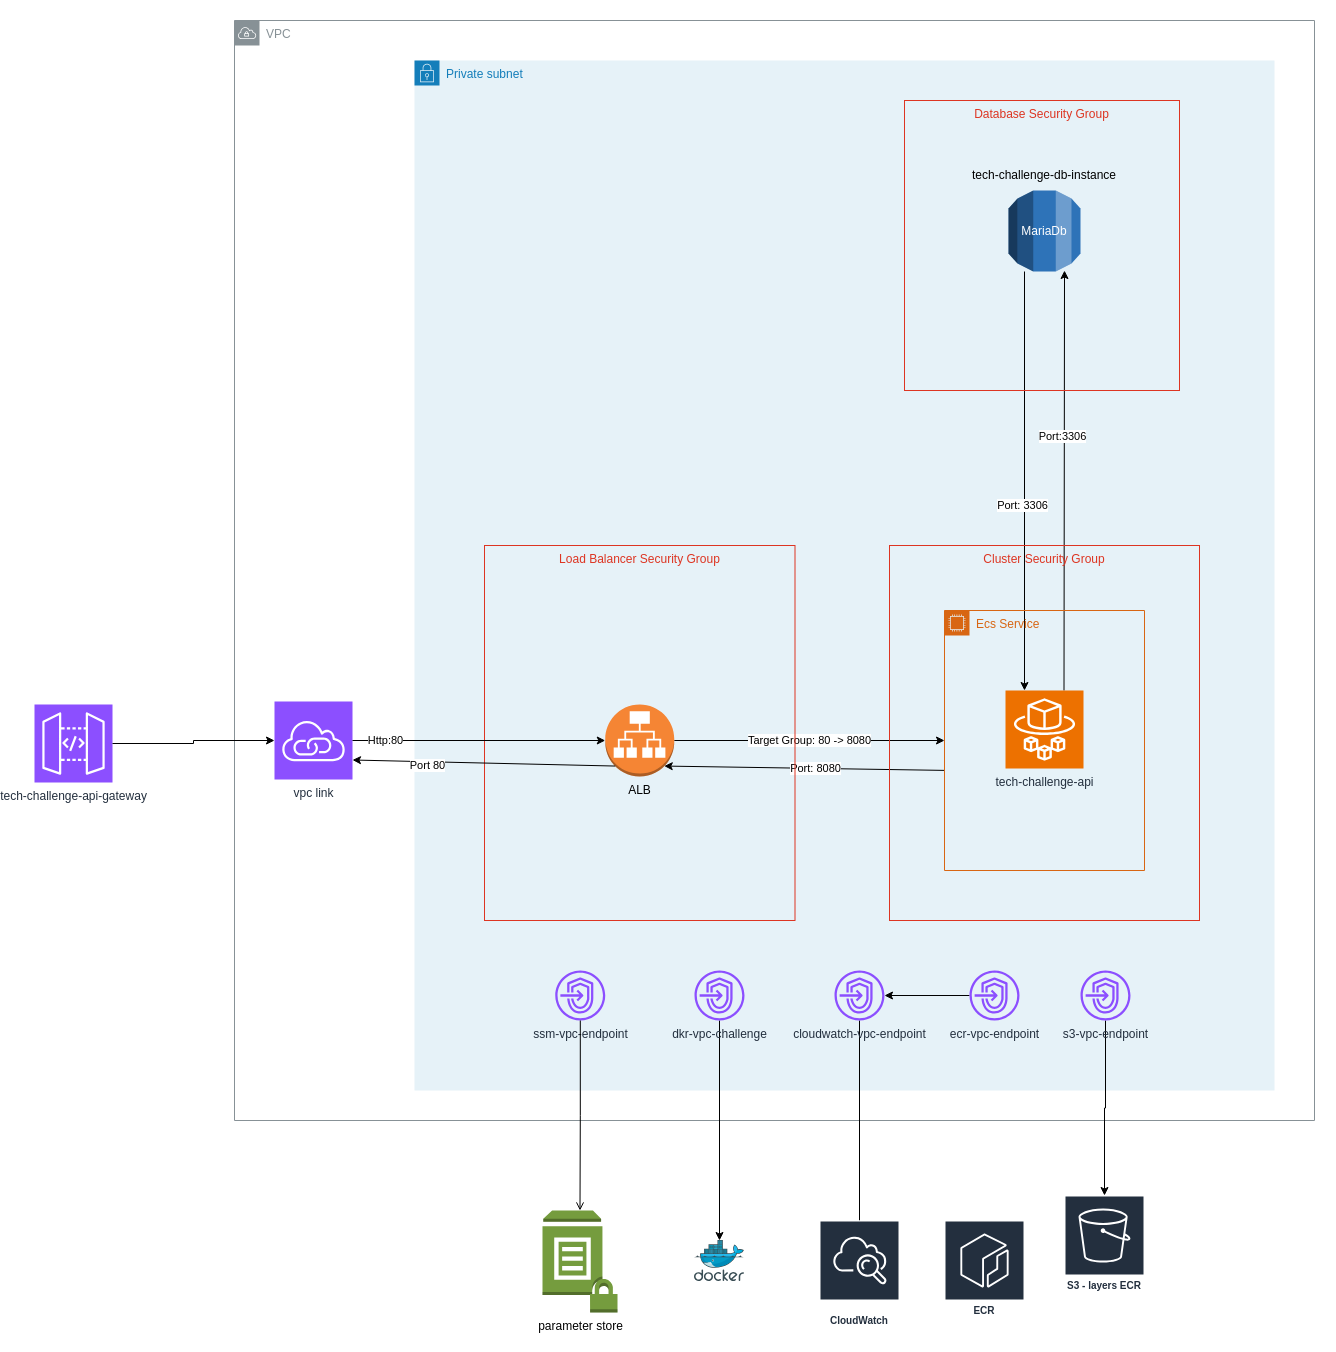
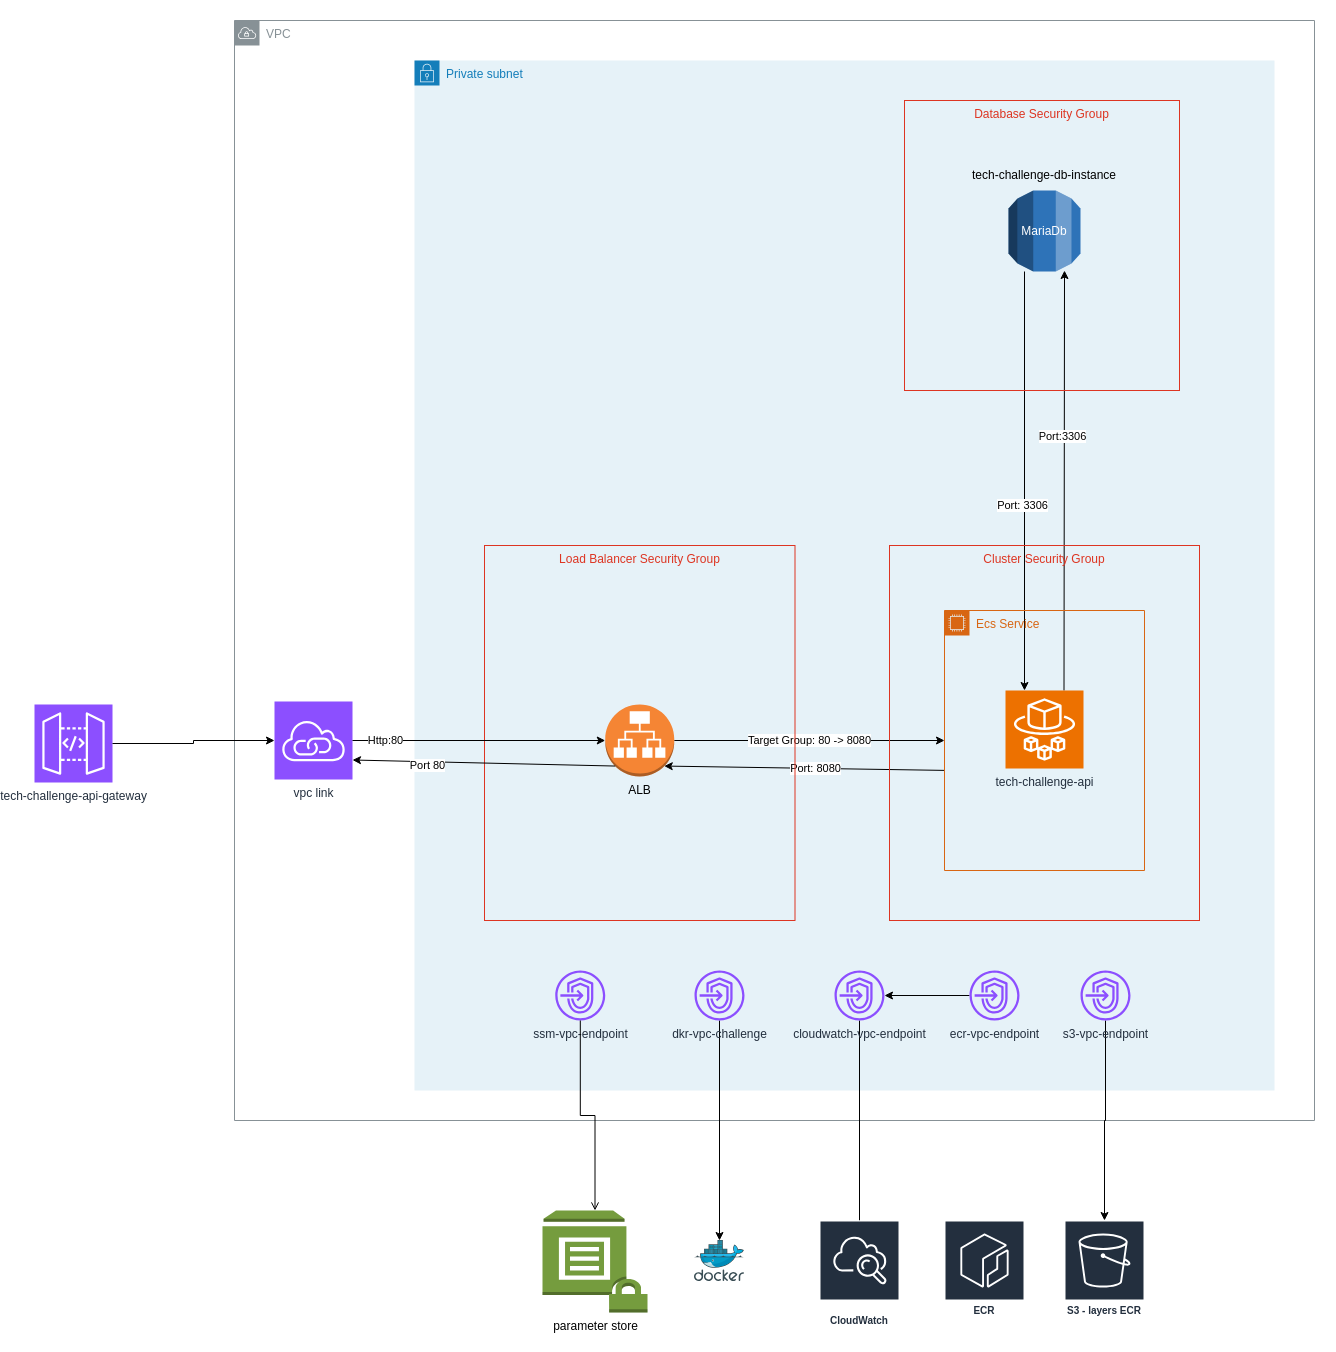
(1105, 1246) -> (1105, 1271)
(580, 1262) -> (595, 1262)
